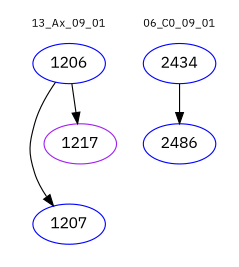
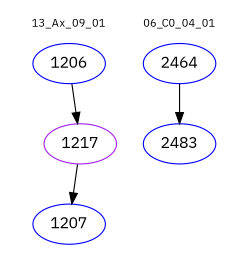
(180, 24) -> (180, 24)
(180, 64) -> (180, 64)
(31, 138) -> (76, 179)
(180, 144) -> (180, 144)
